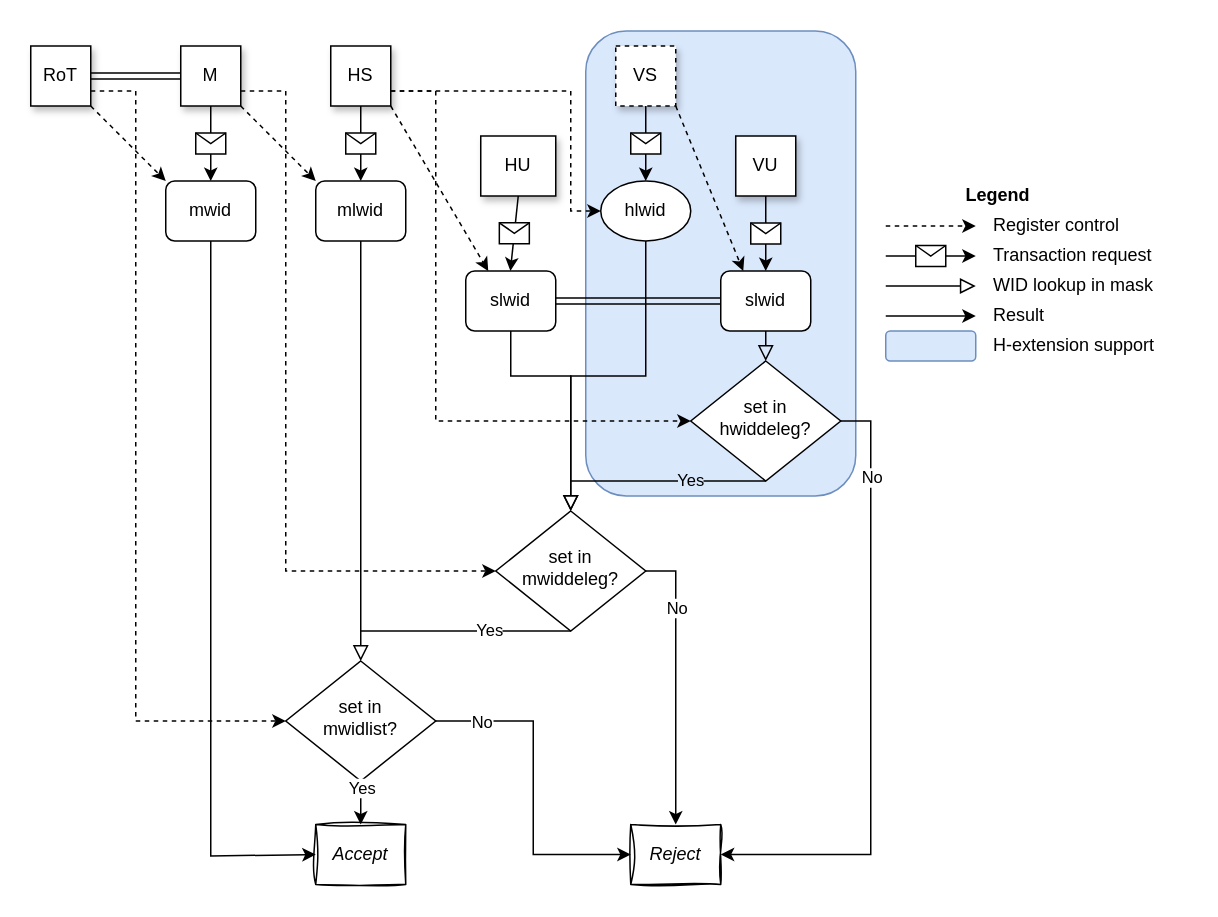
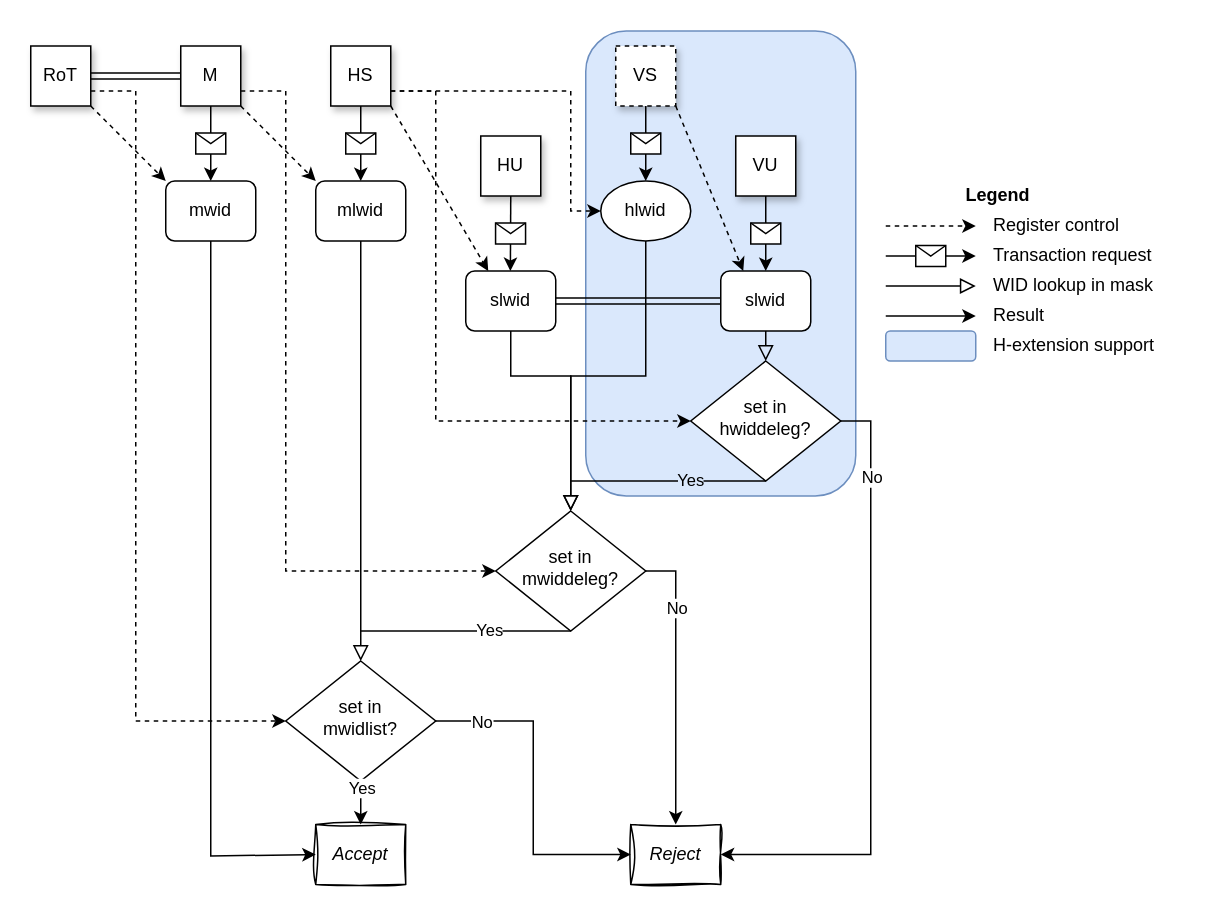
(518, 166) -> (511, 166)
